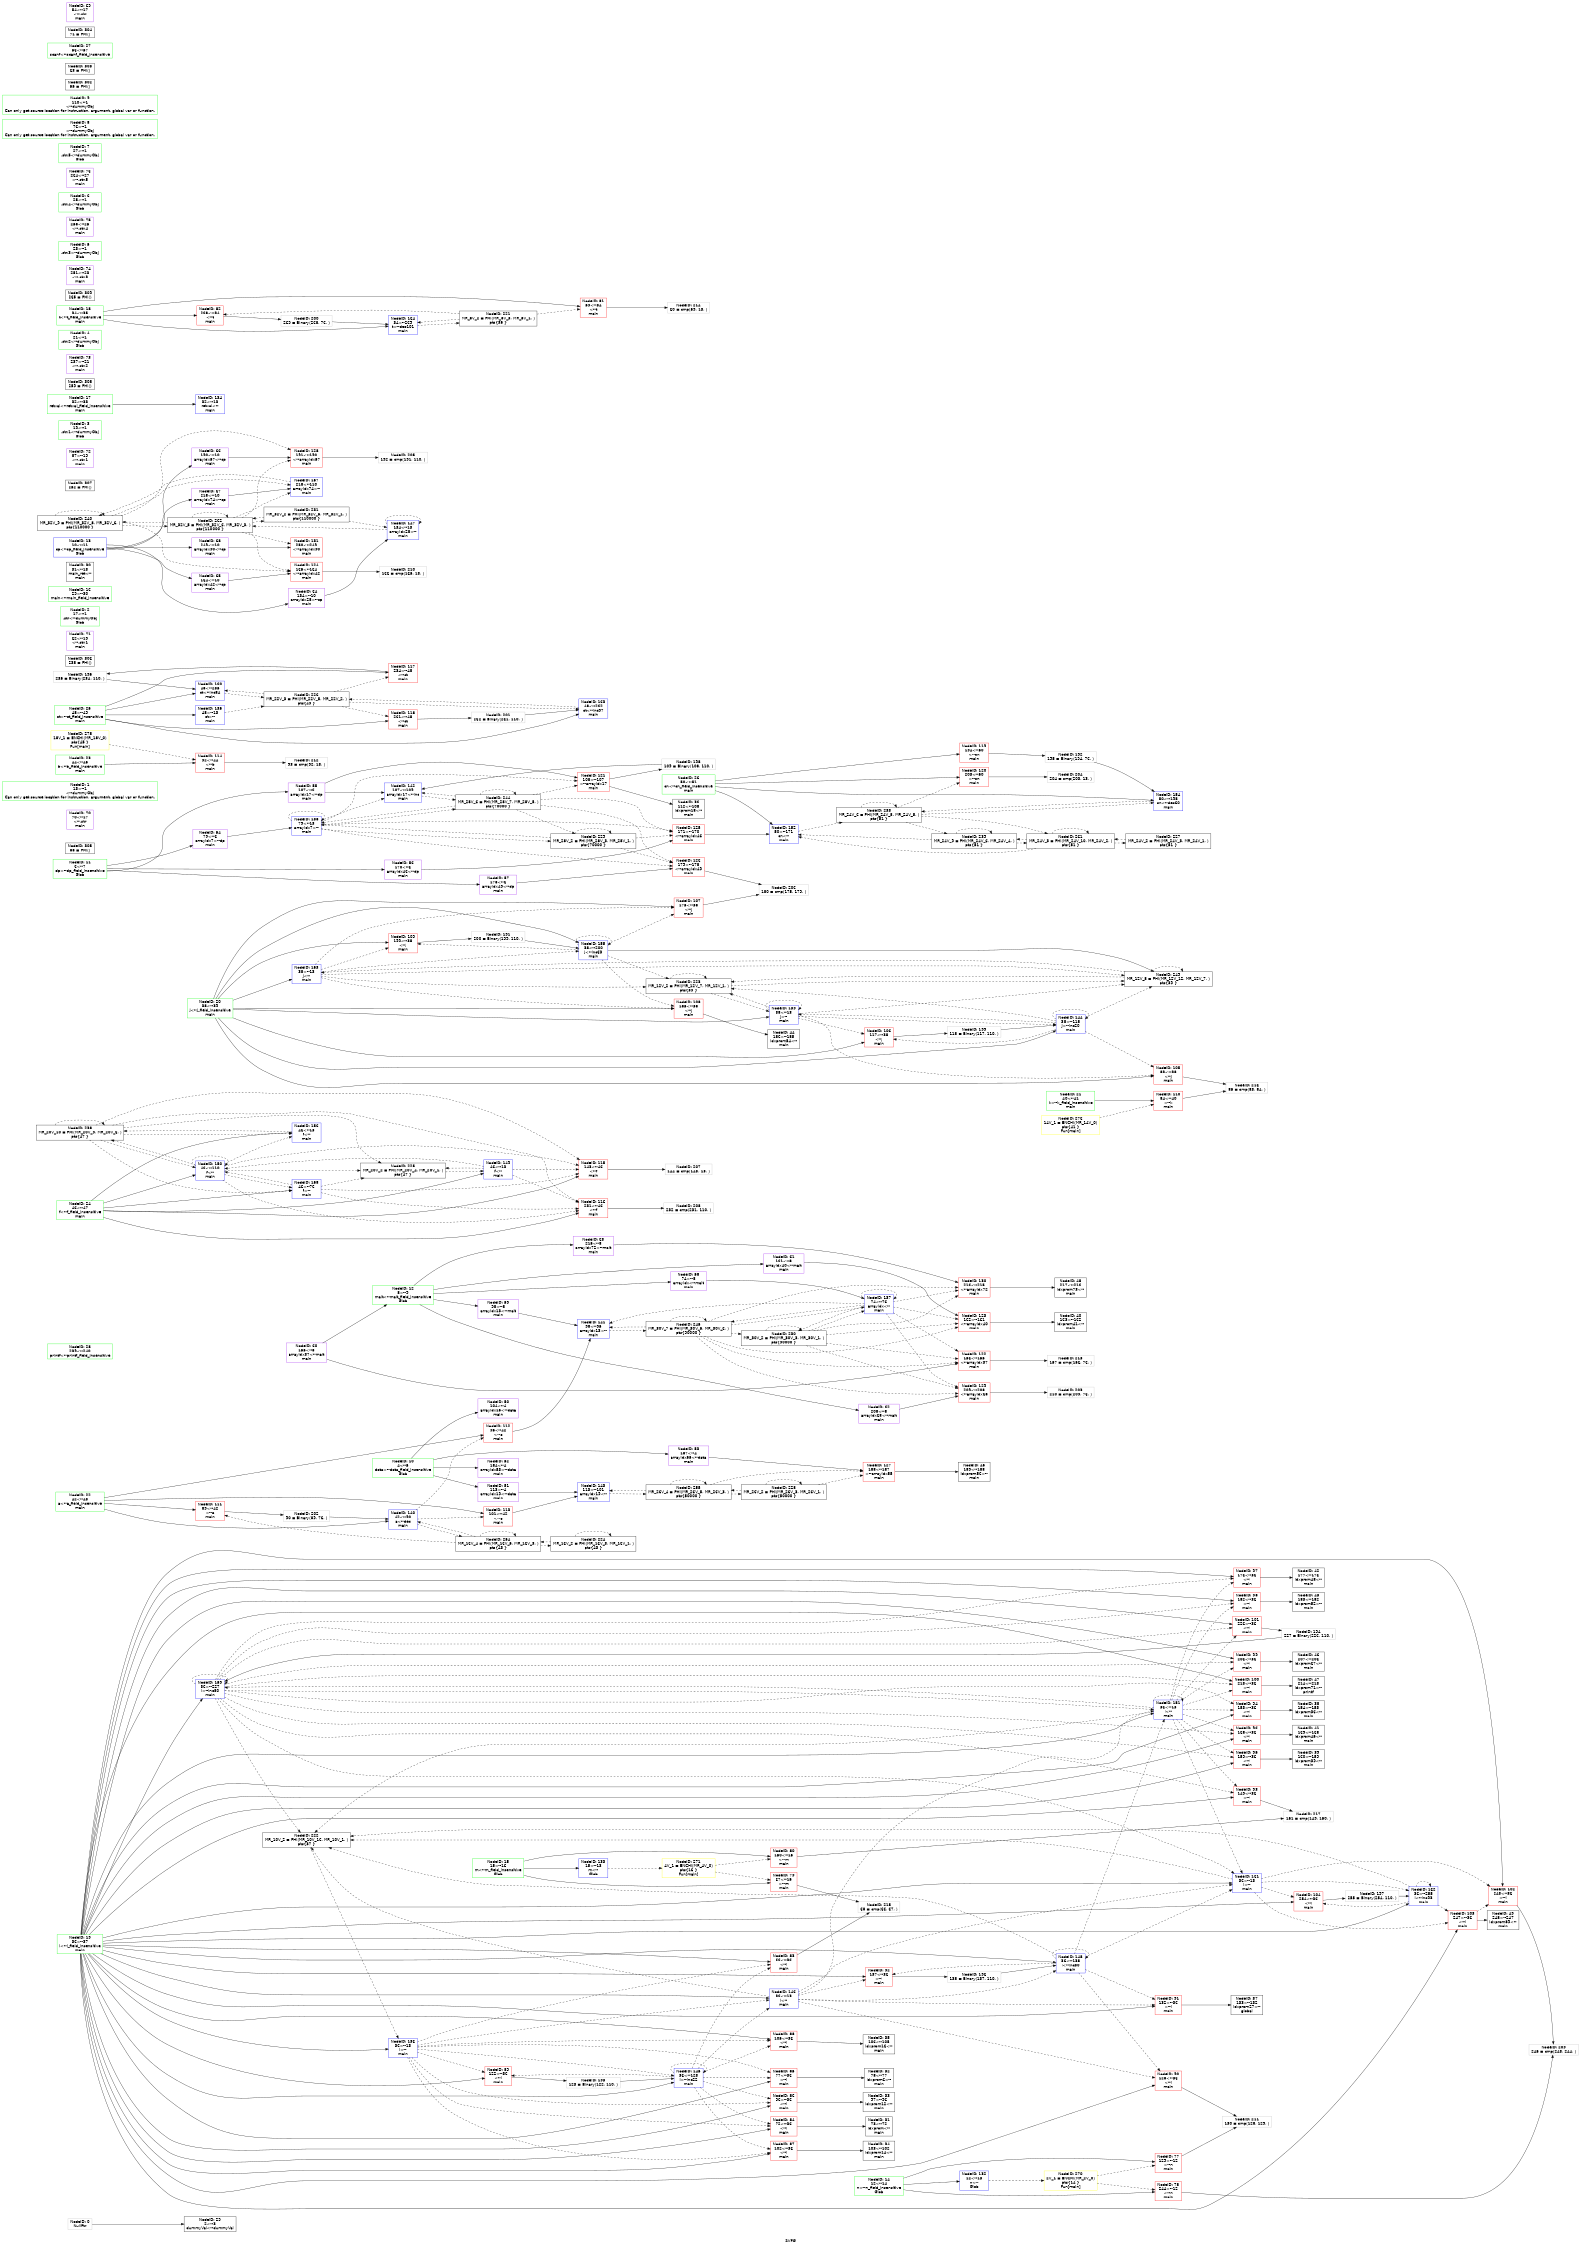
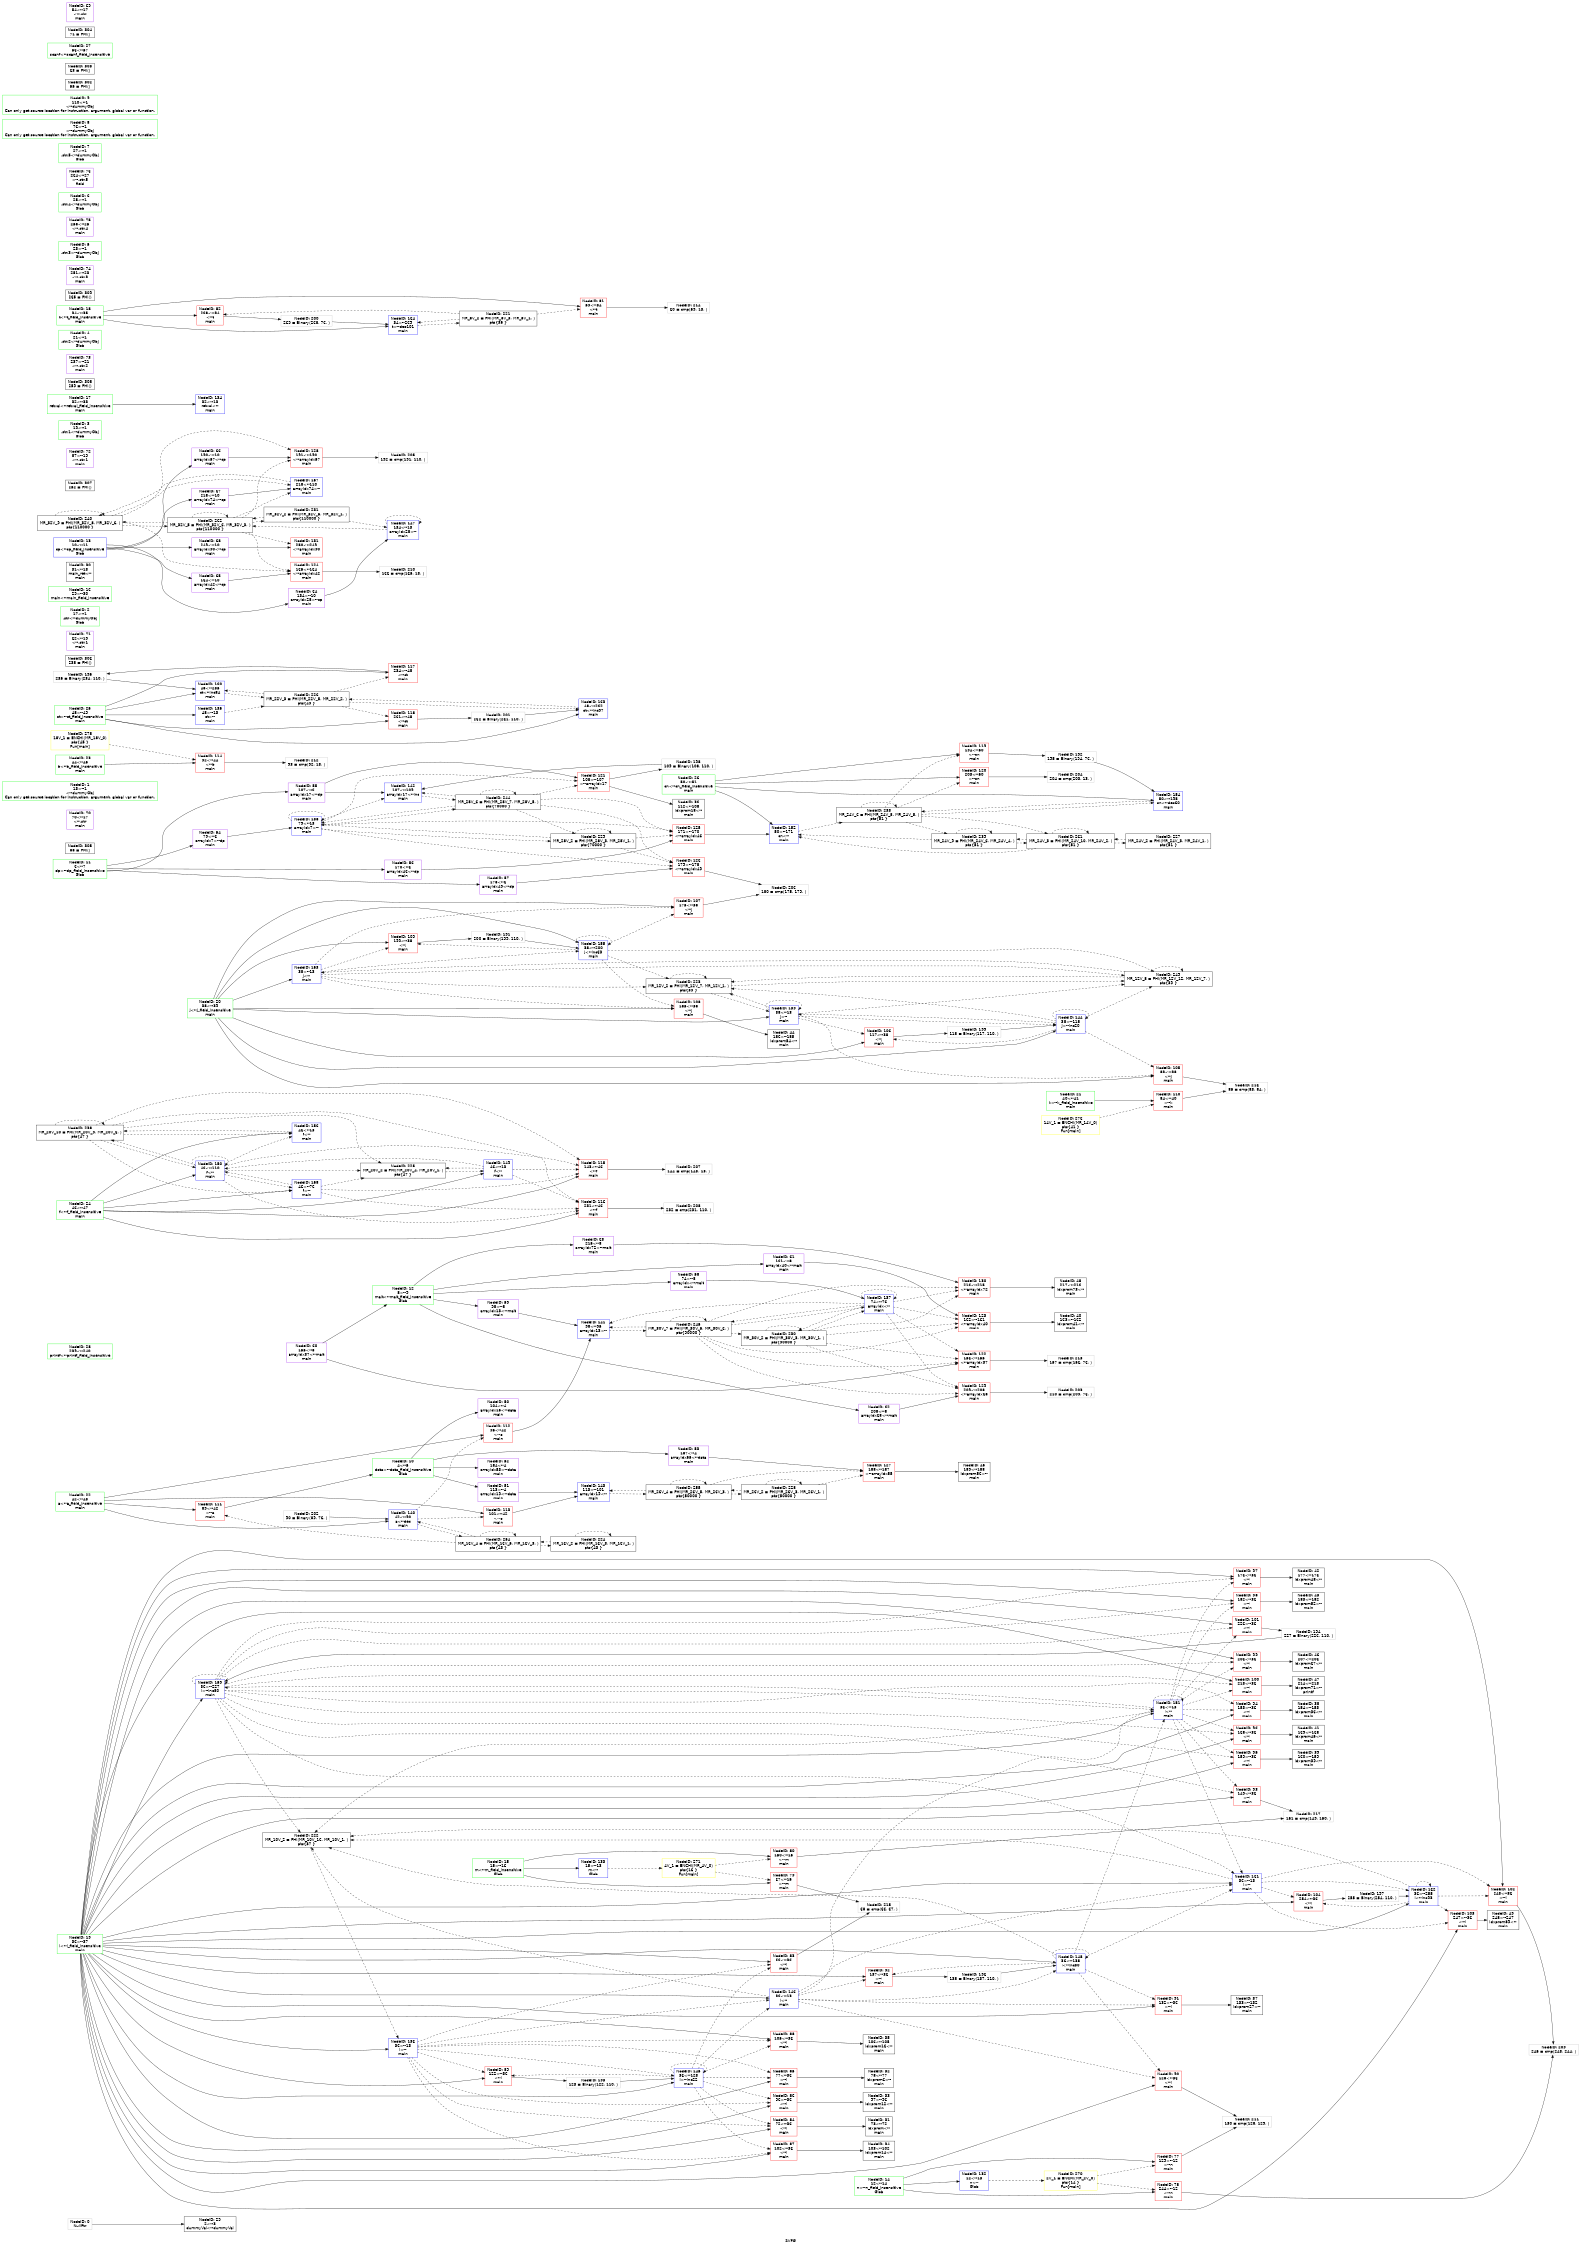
(80, 184) -> (80, 184)
none -> (917, 775)
(881, 950) -> (881, 950)
(253, 1513) -> (297, 1491)
(1482, 1909) -> (1462, 1896)
(1247, 2011) -> (1247, 2011)
